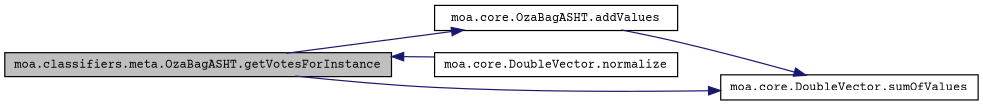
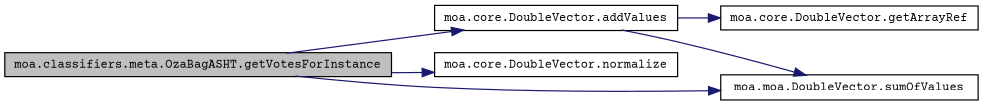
(556, 18) -> (556, 18)
none -> (849, 18)
(419, 57) -> (407, 73)
(849, 87) -> (849, 87)
